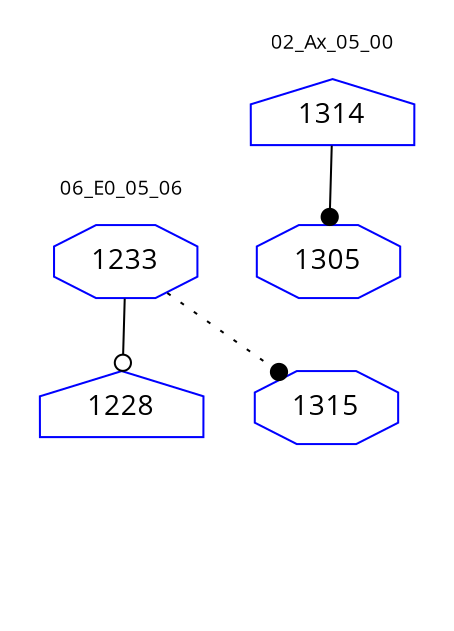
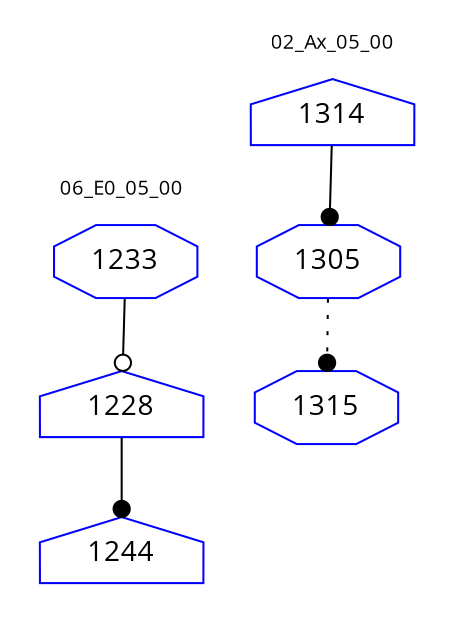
(122, 190) -> (122, 190)
(207, 321) -> (328, 327)
none -> (122, 554)
